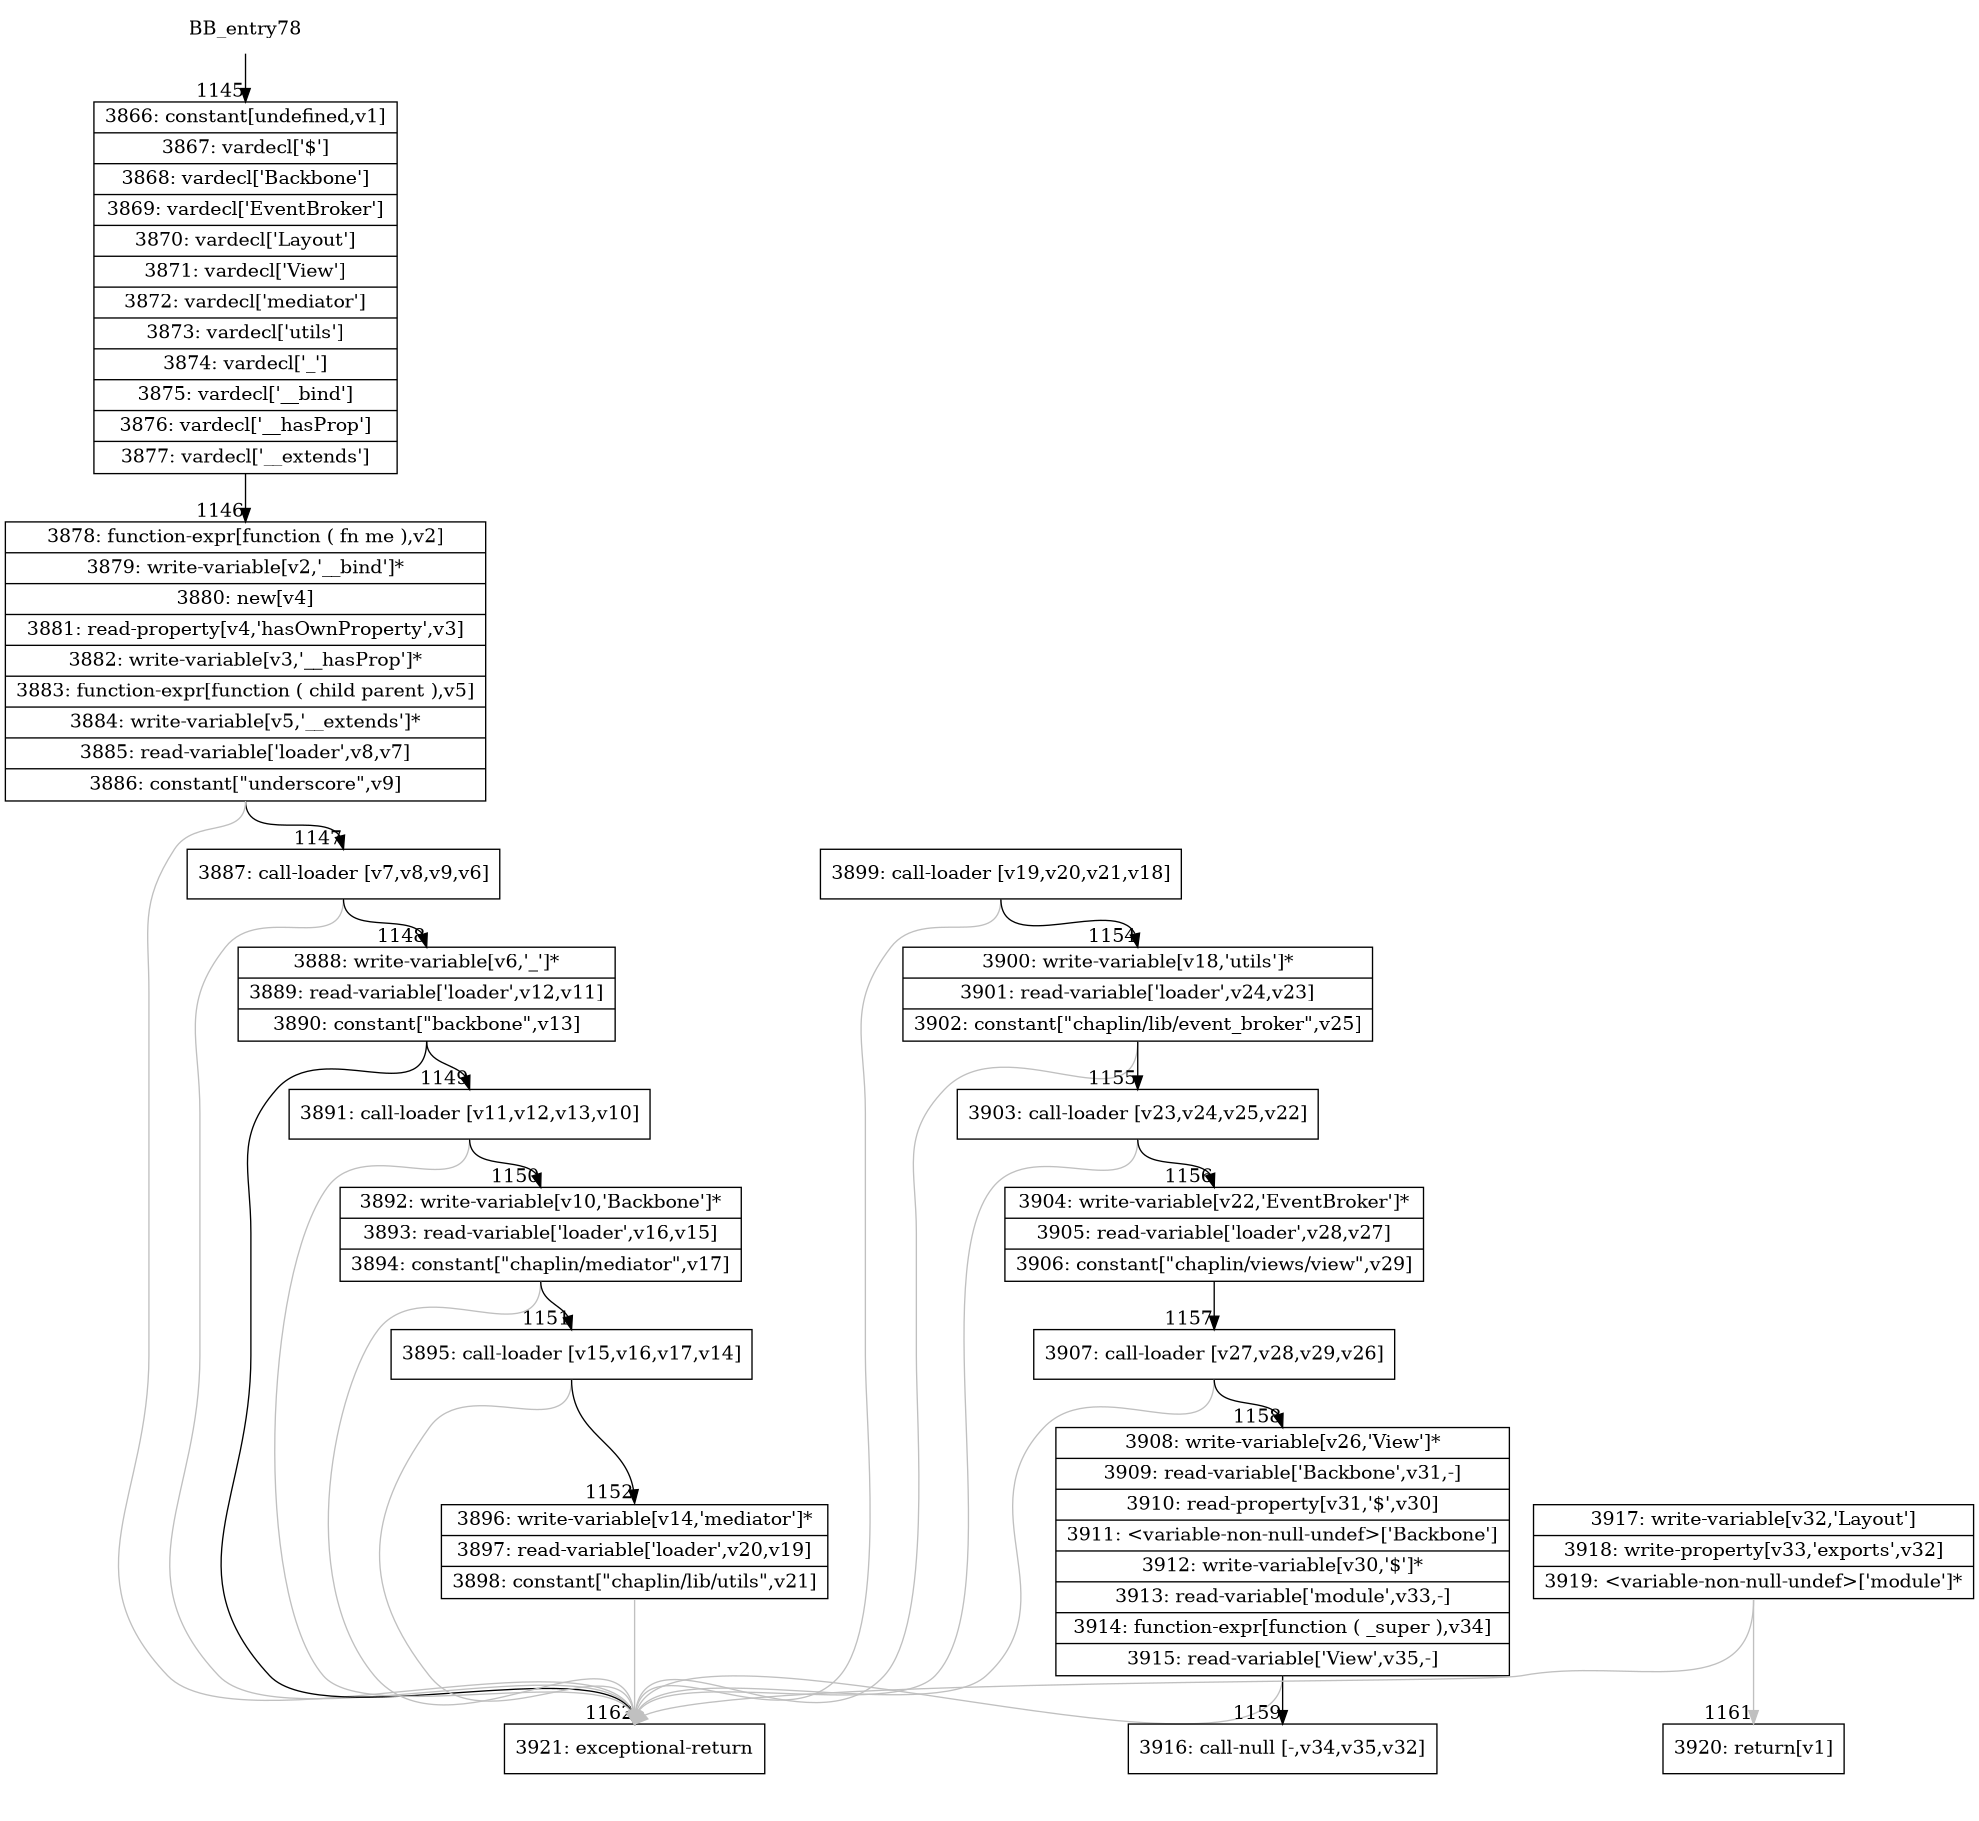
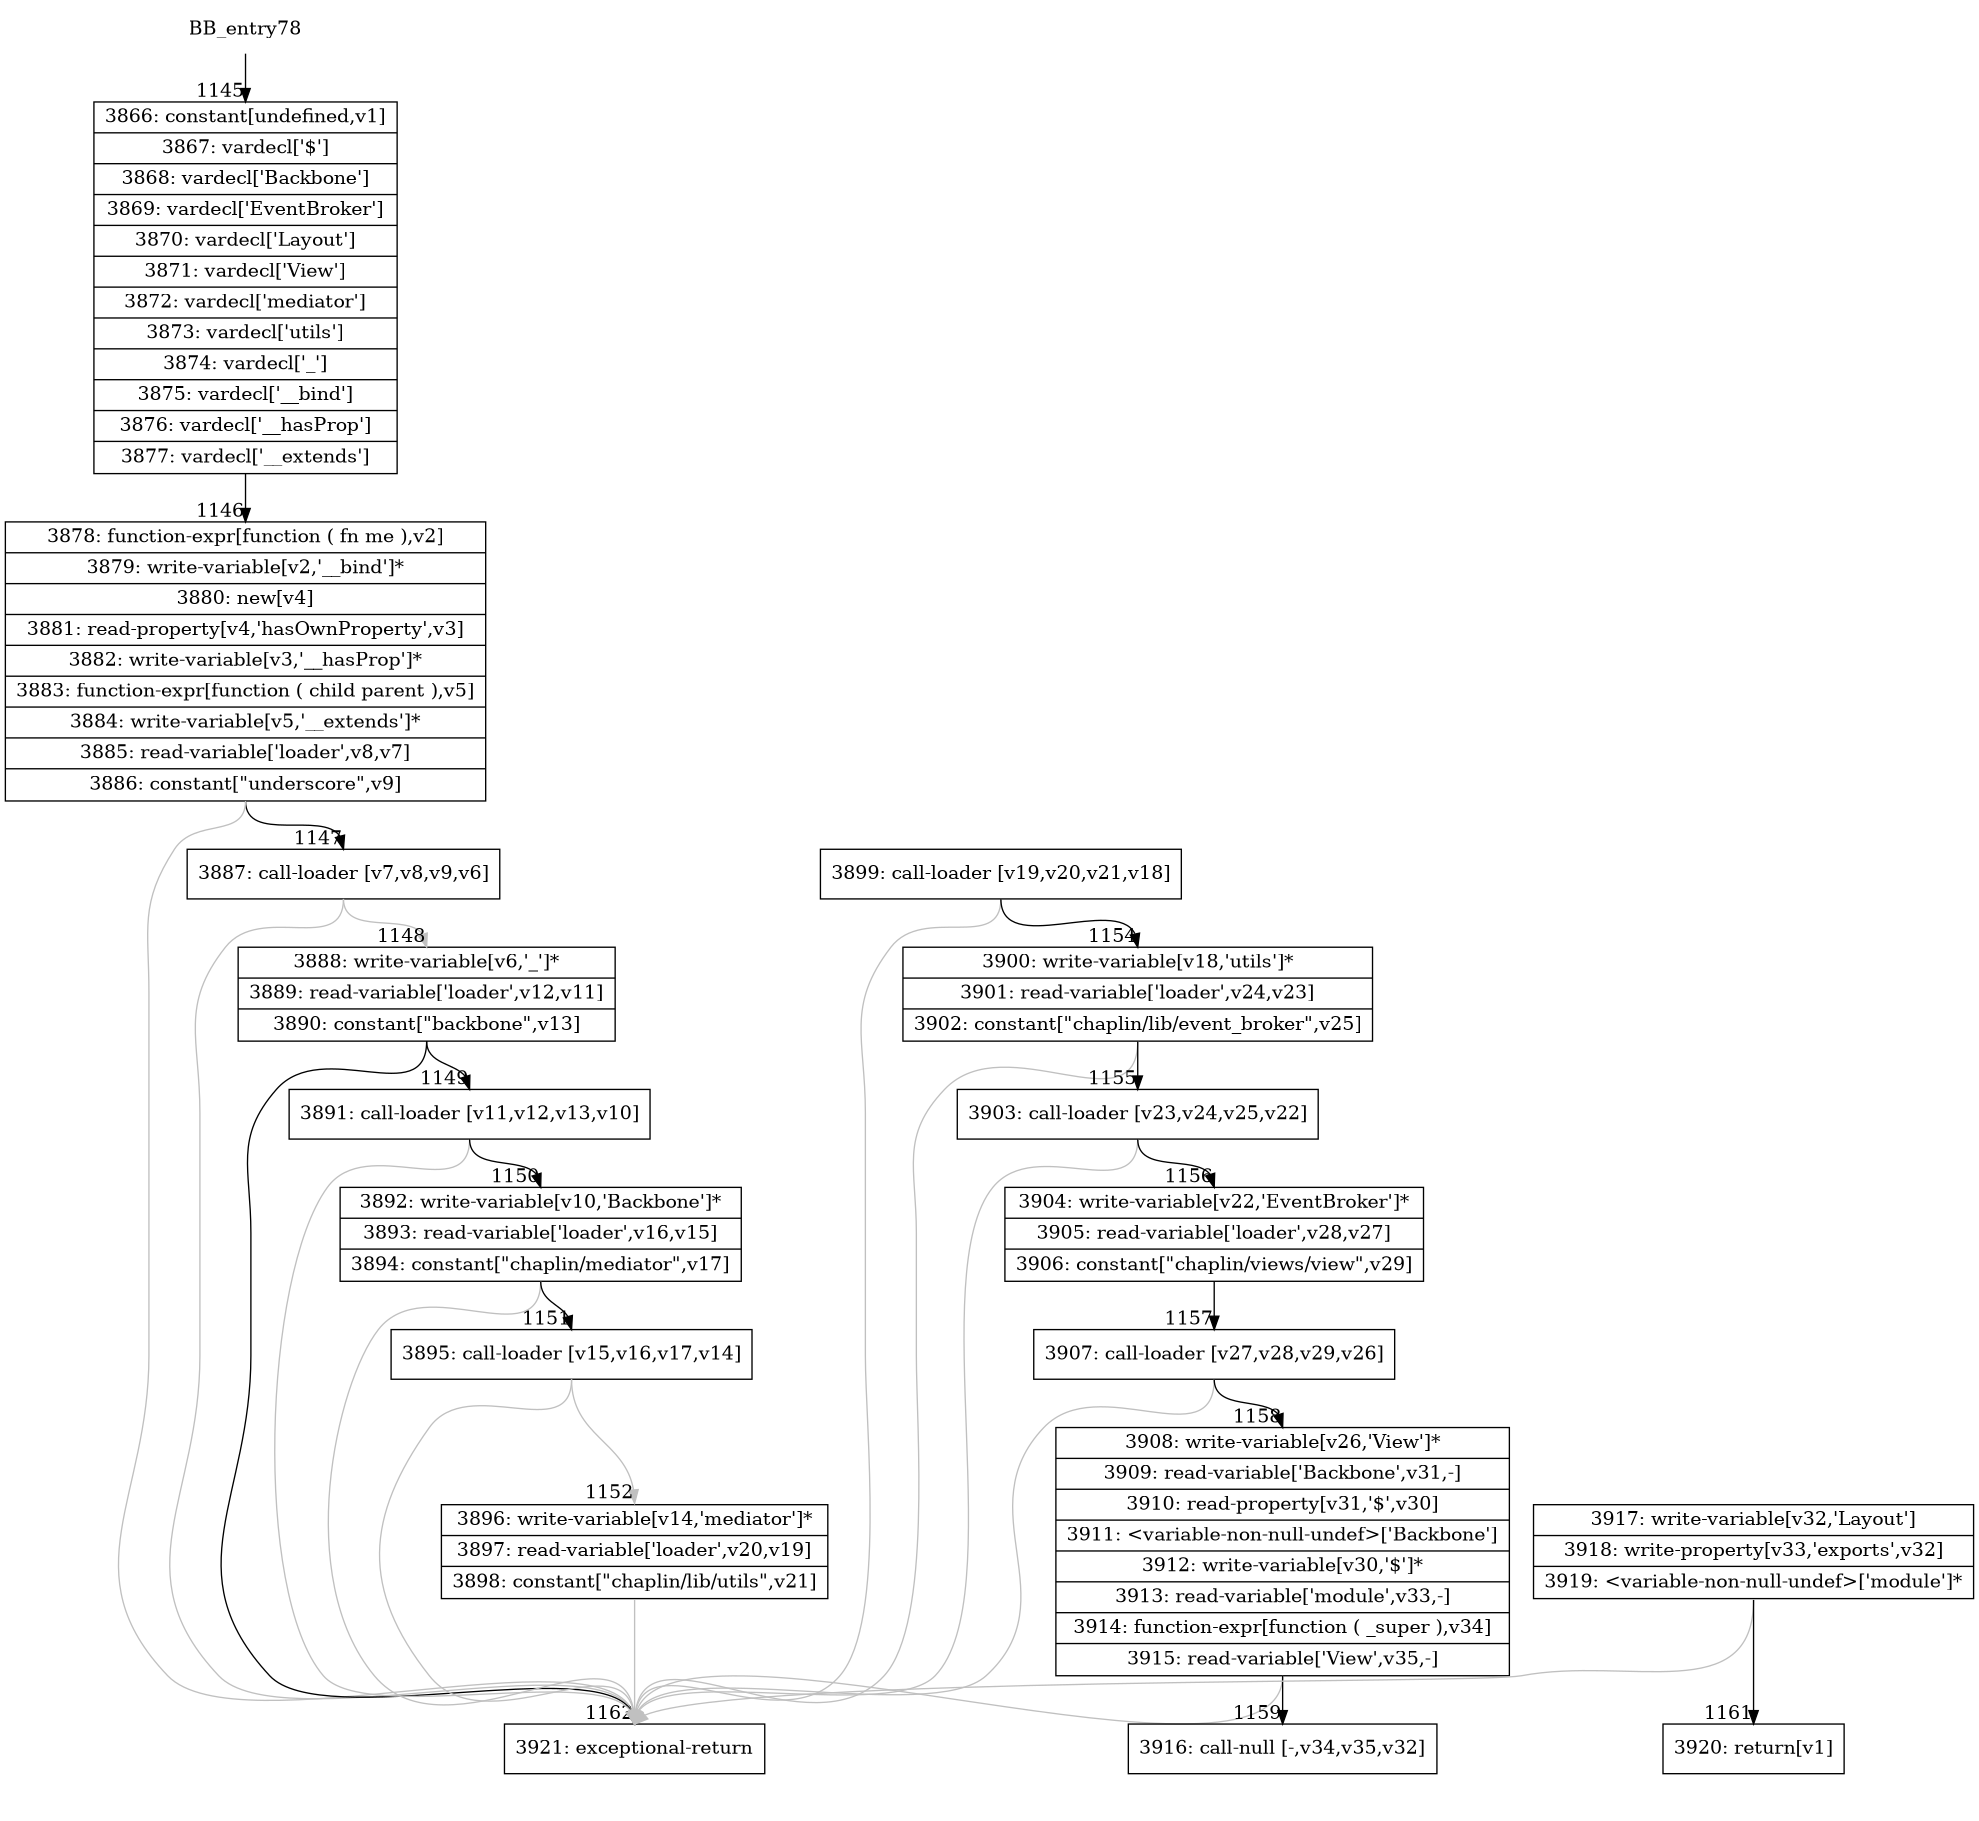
(378, 923) -> (378, 923)
(598, 1437) -> (598, 1437)
(1754, 1655) -> (1754, 1655)
